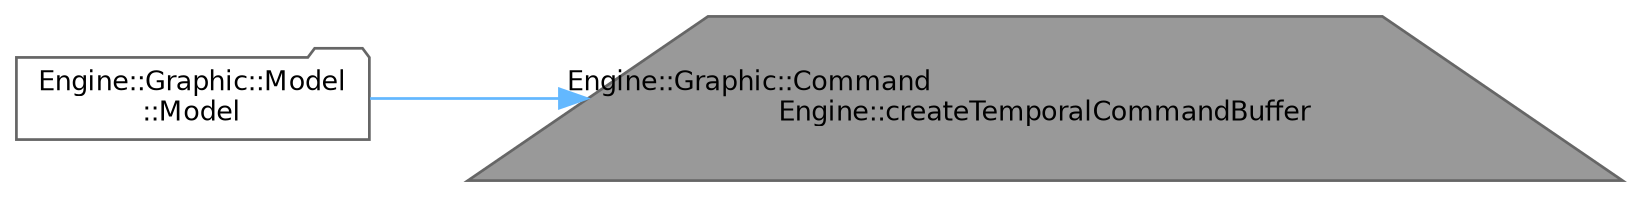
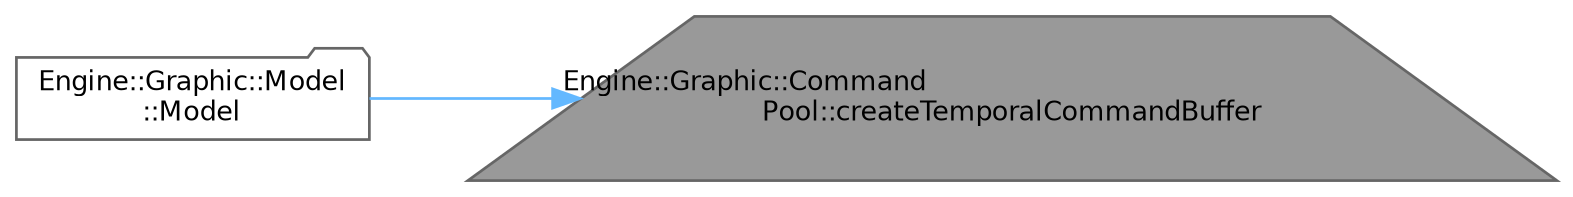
(1045, 98) -> (1012, 98)
